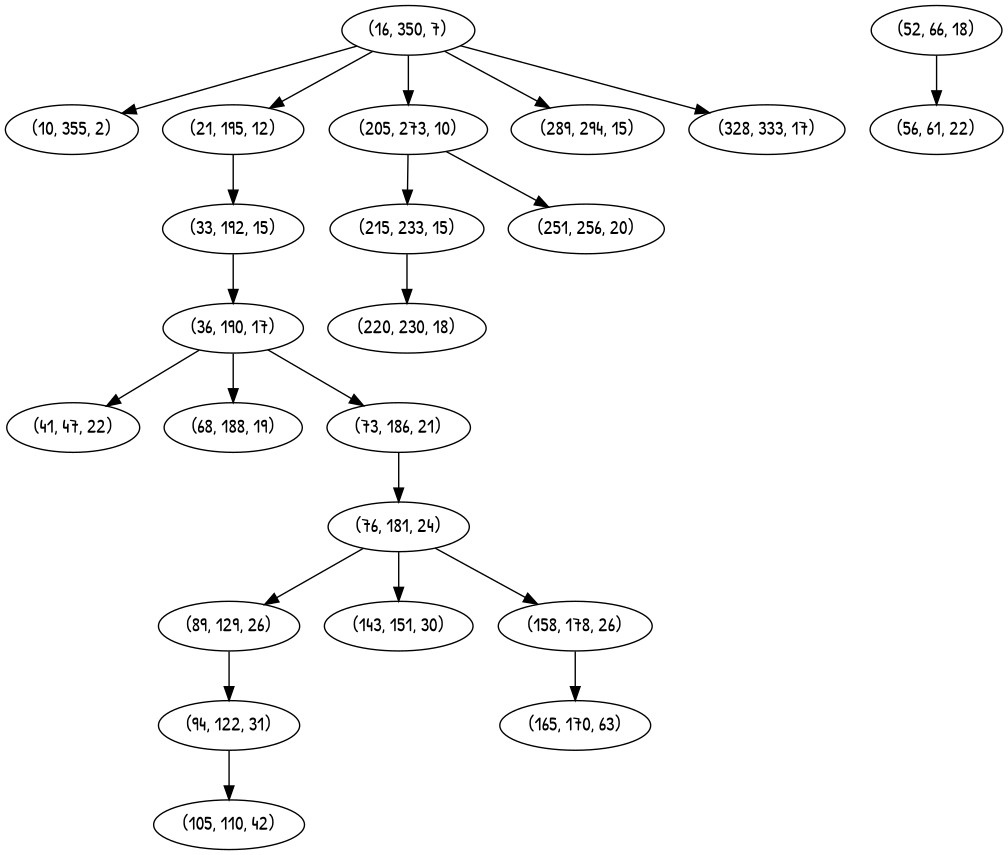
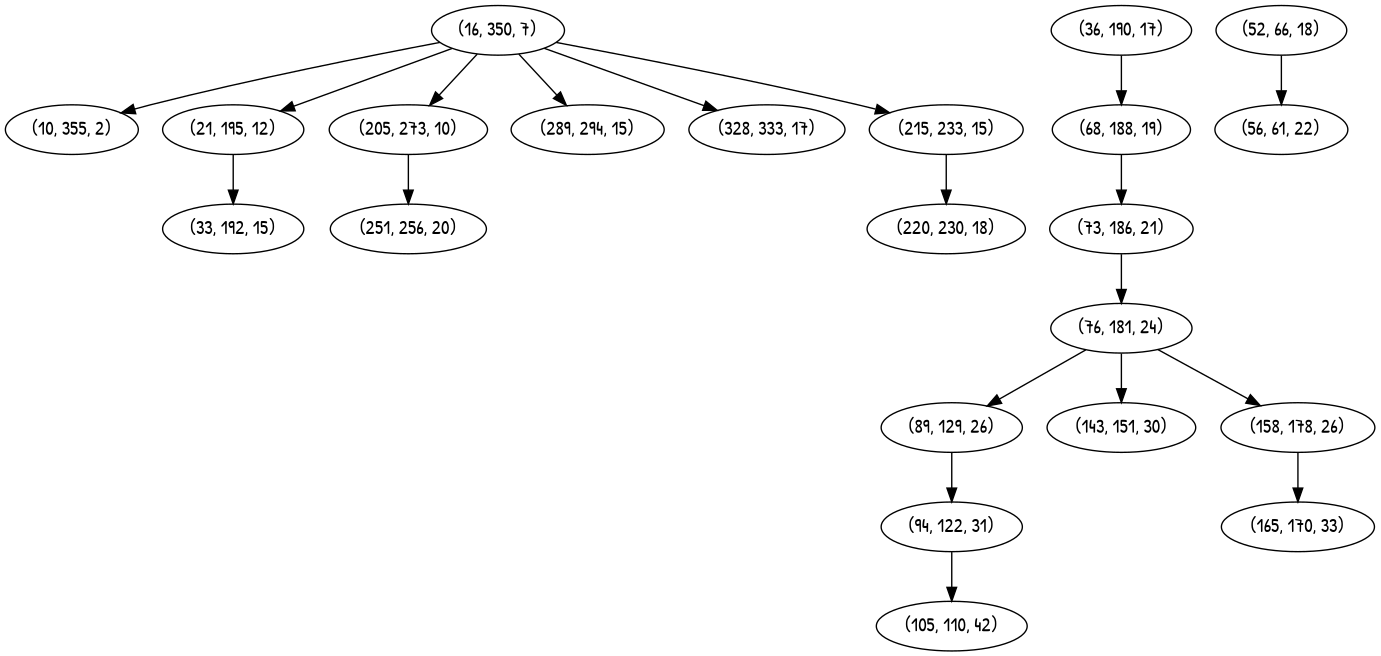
(408, 173) -> (716, 74)
(233, 272) -> none
(310, 374) -> (1121, 173)
(73, 428) -> none
(575, 725) -> (1298, 527)
